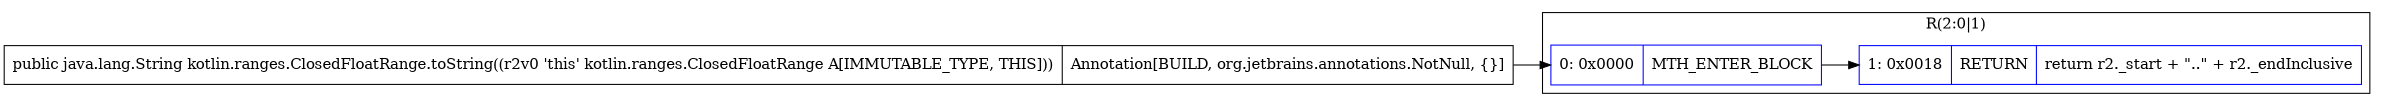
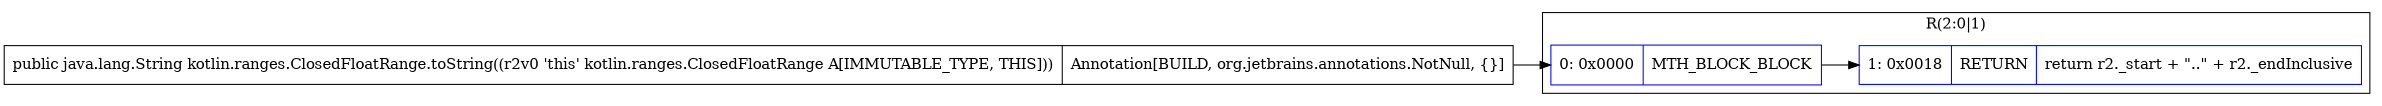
(1732, 64) -> (1732, 64)
